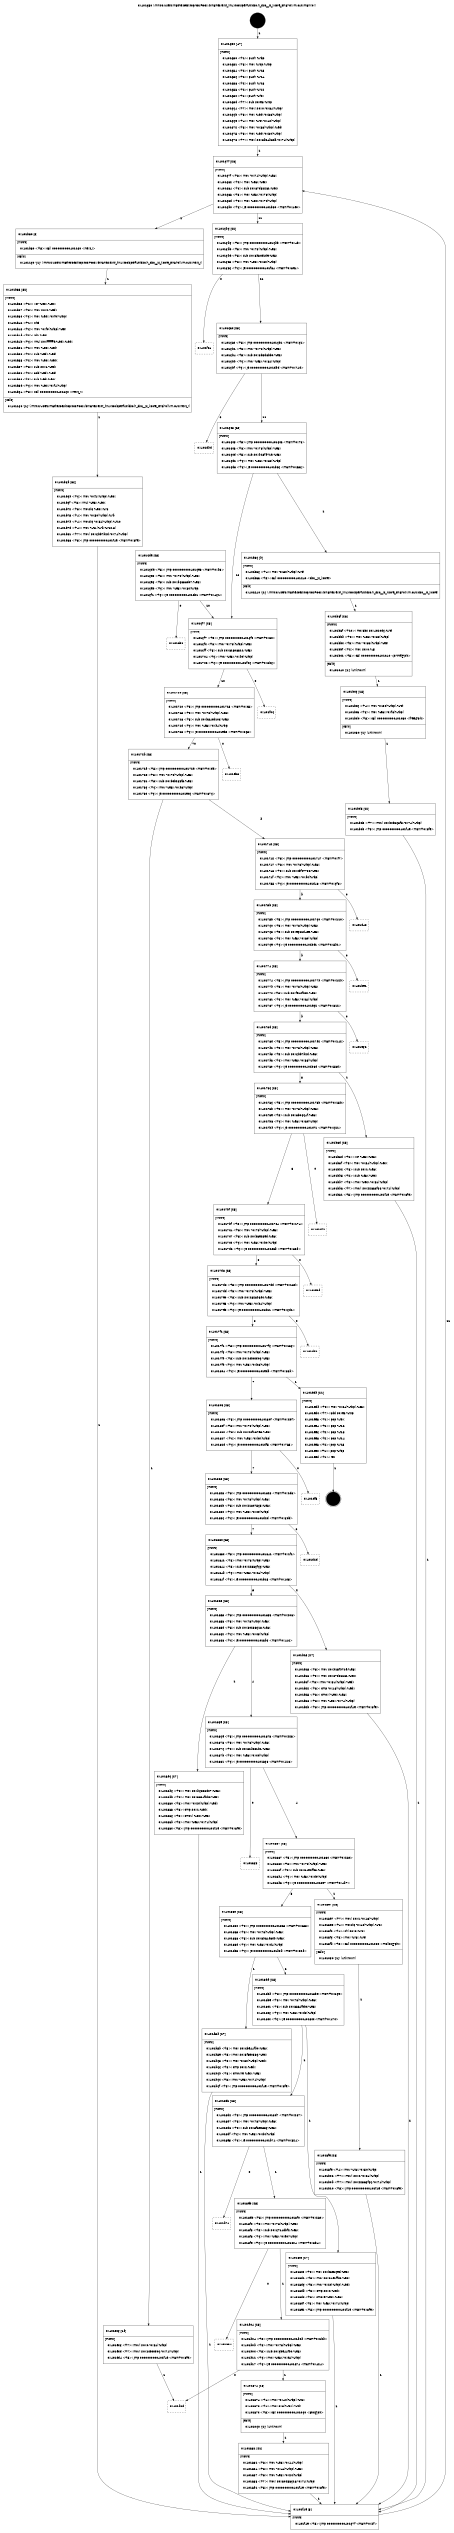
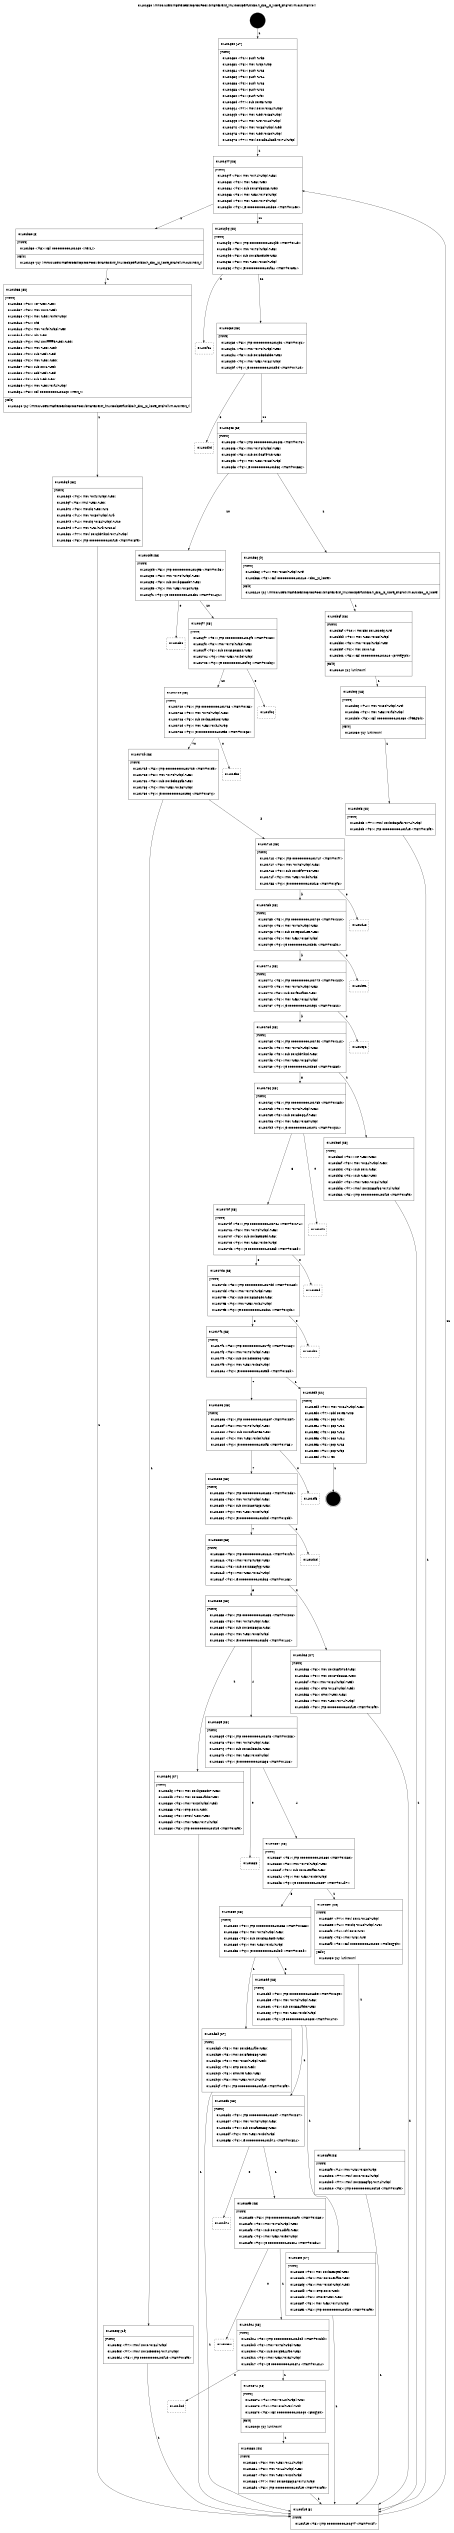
(236, 544) -> (206, 509)
(165, 2381) -> (177, 2480)
